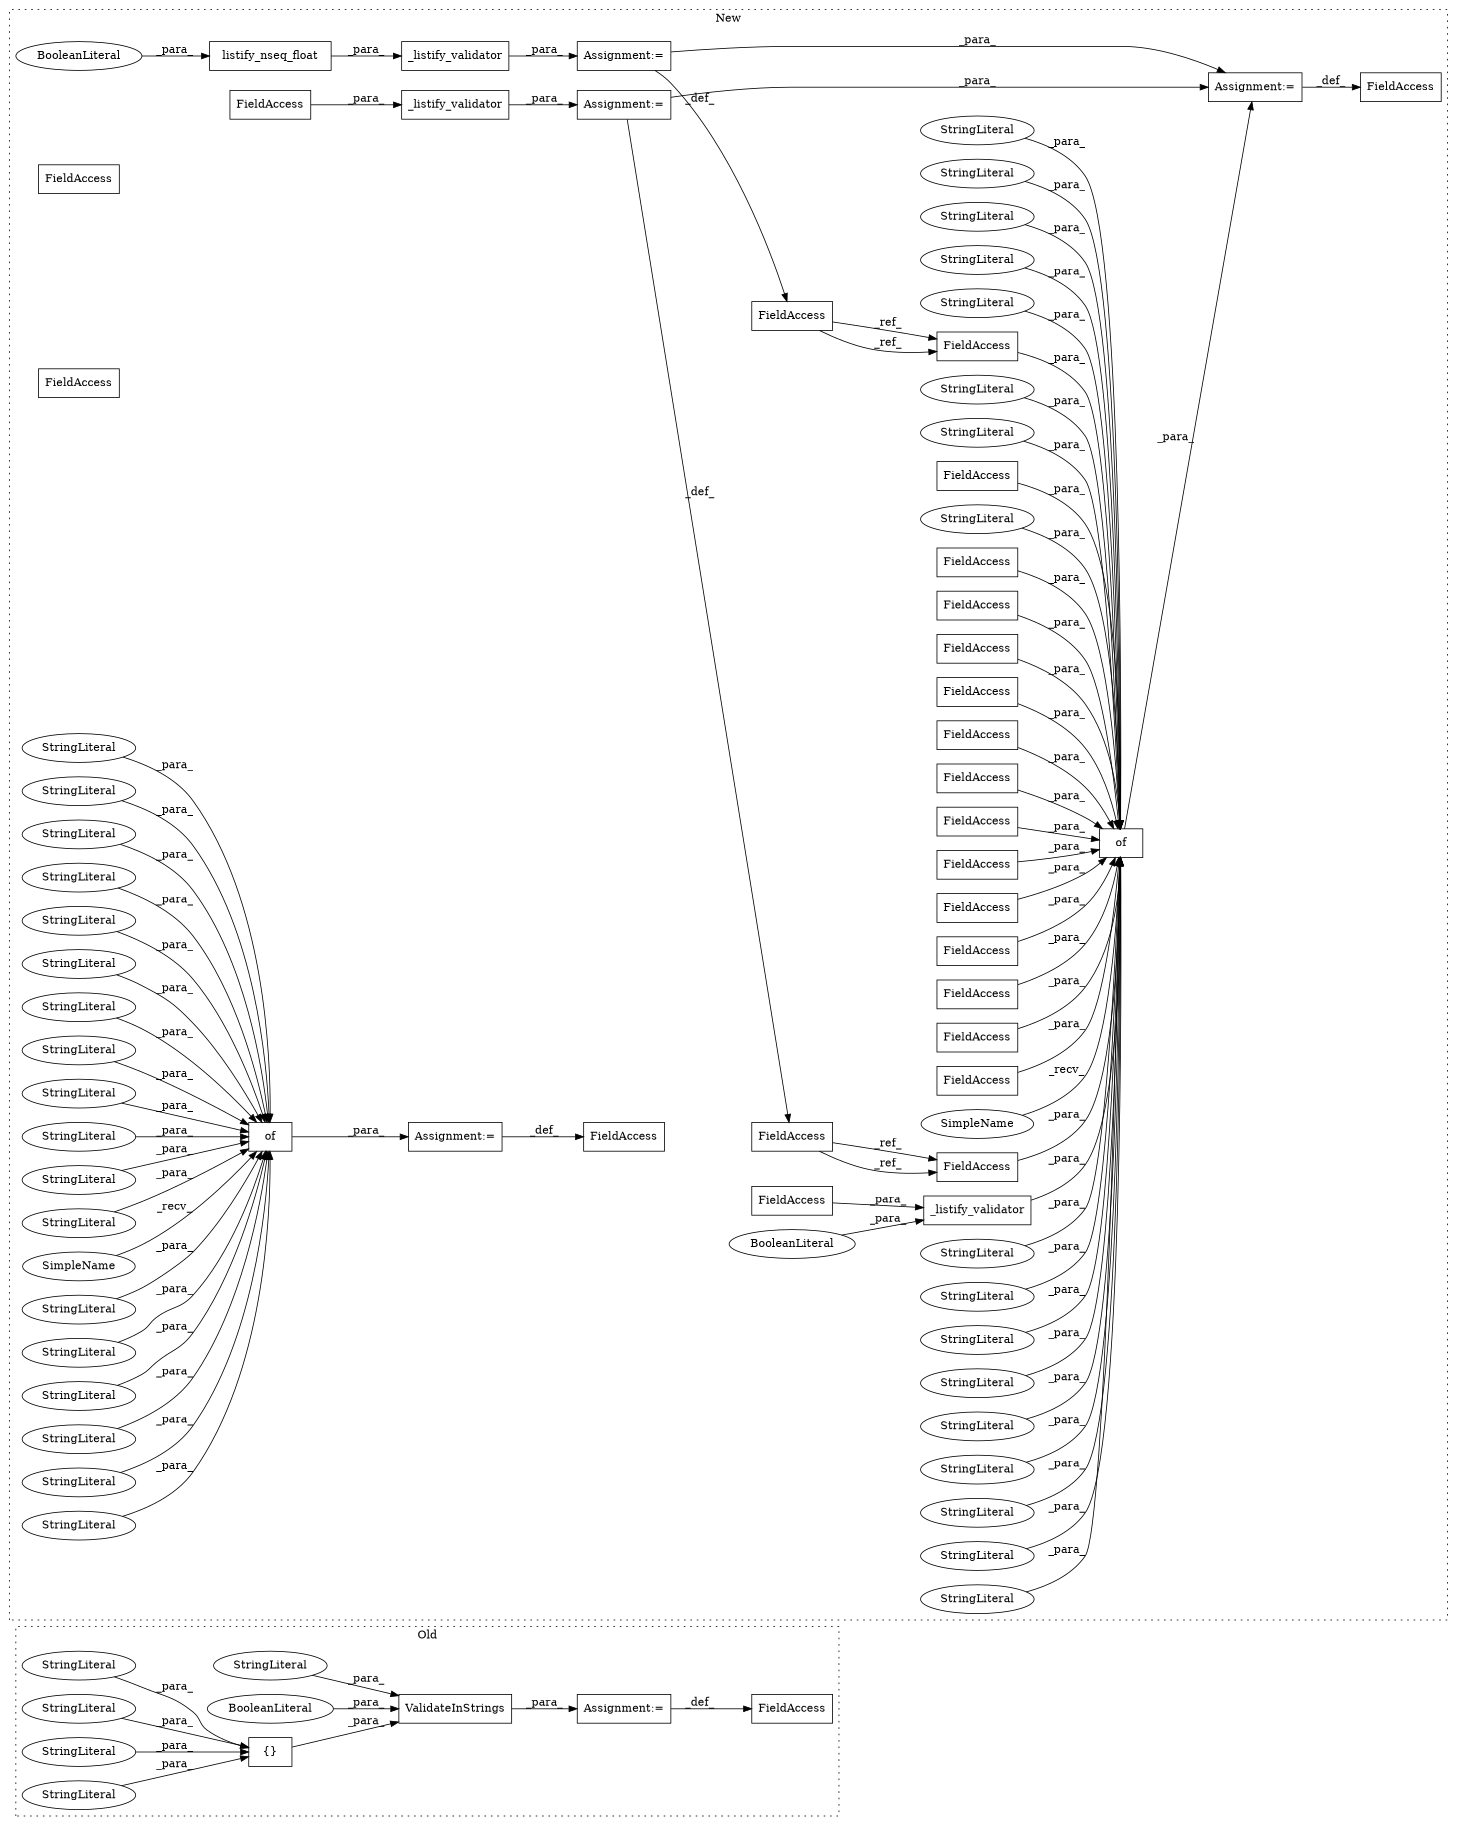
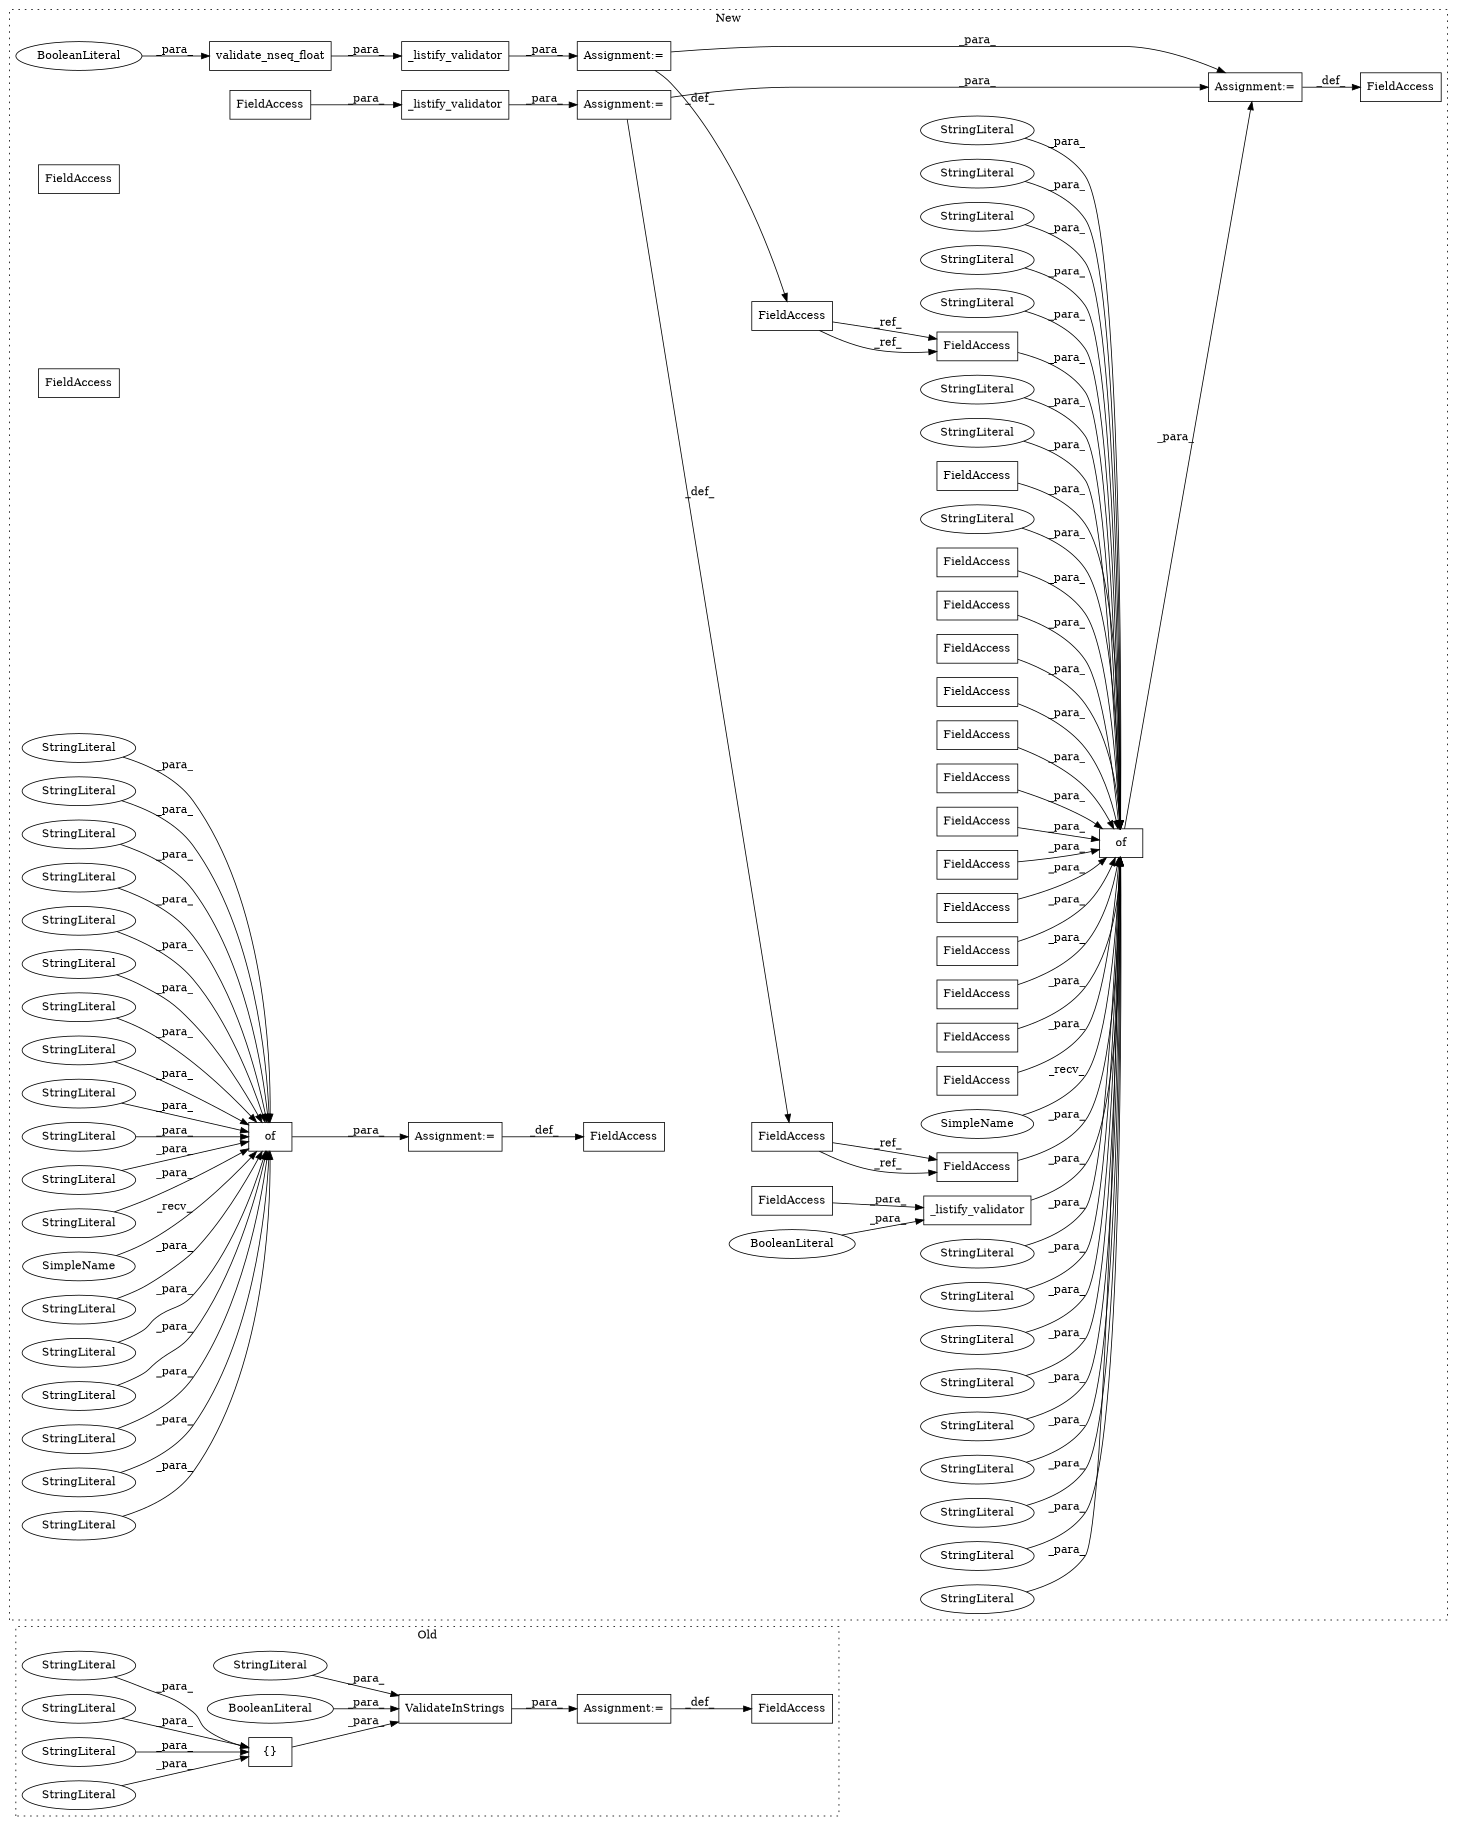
(270, 56) -> (270, 56)
